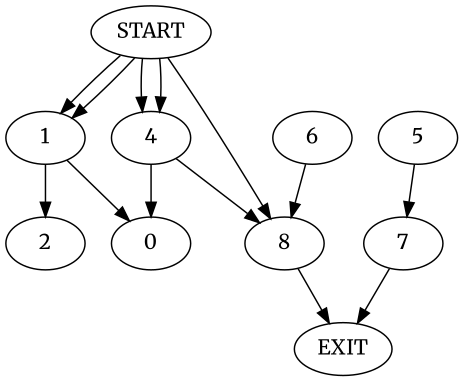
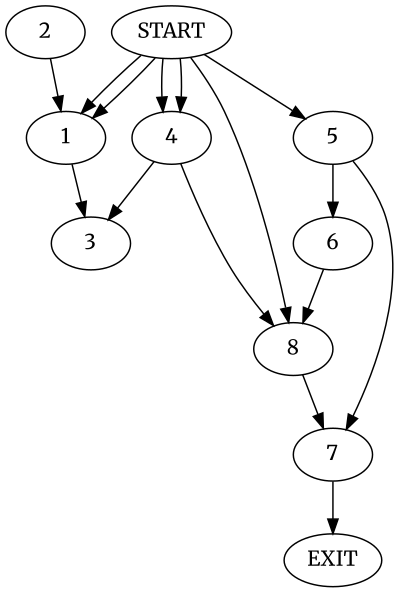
none -> (248, 83)
(45, 183) -> (54, 77)
none -> (333, 183)
(151, 243) -> (91, 243)
(310, 289) -> (310, 395)
